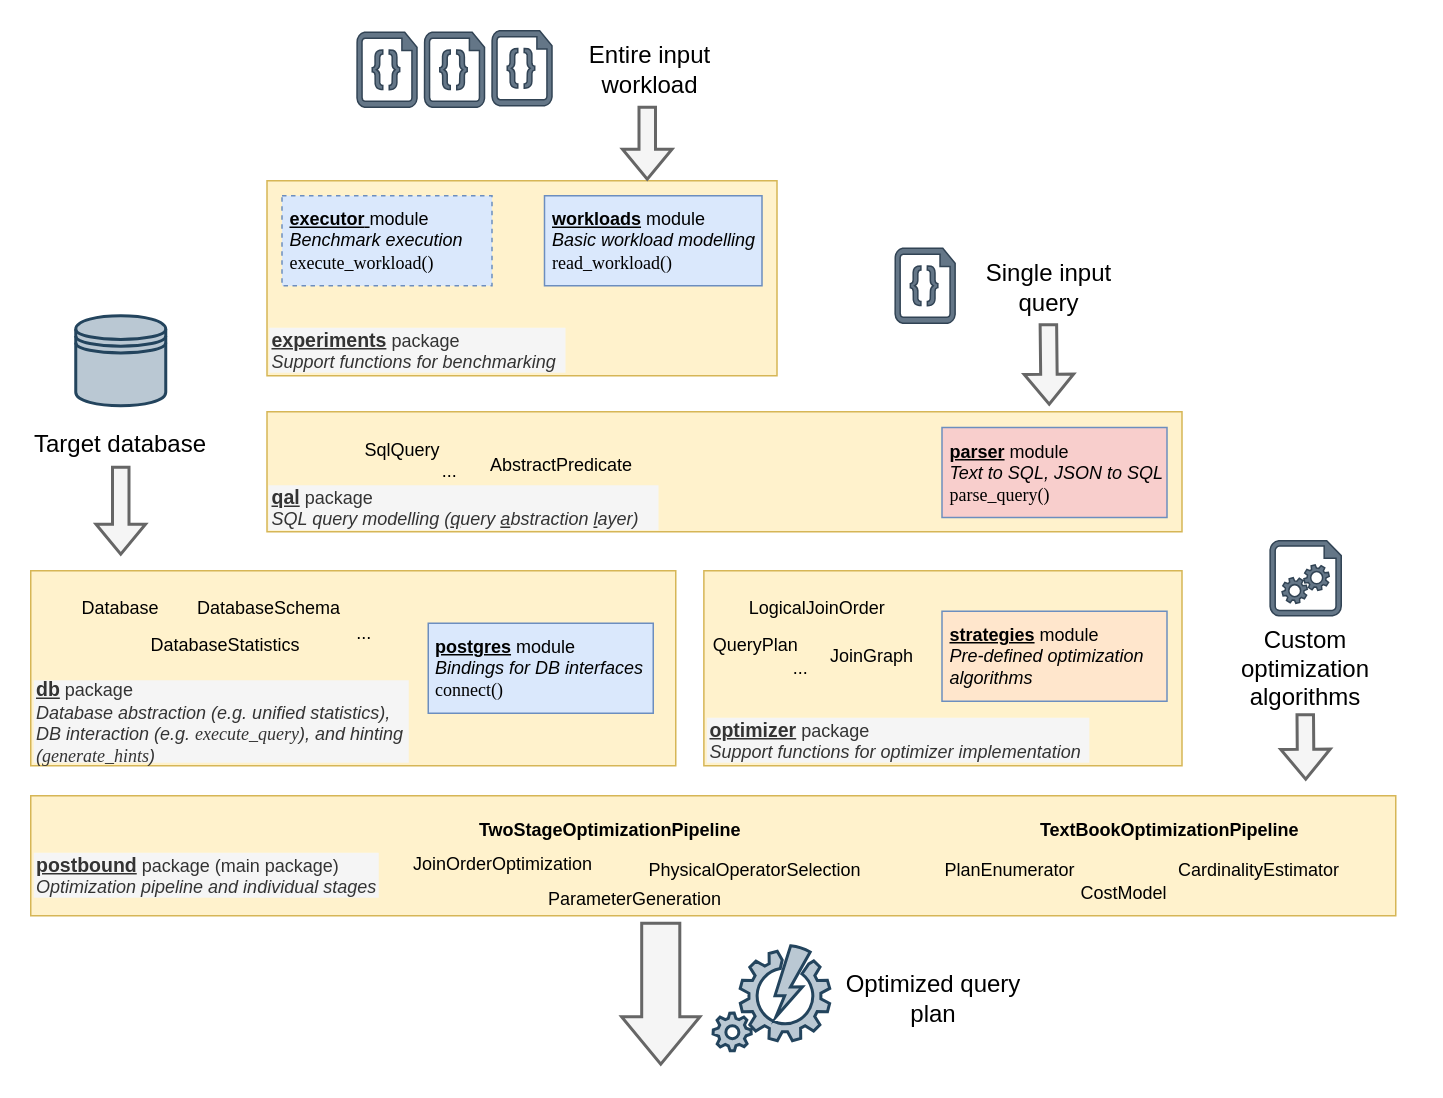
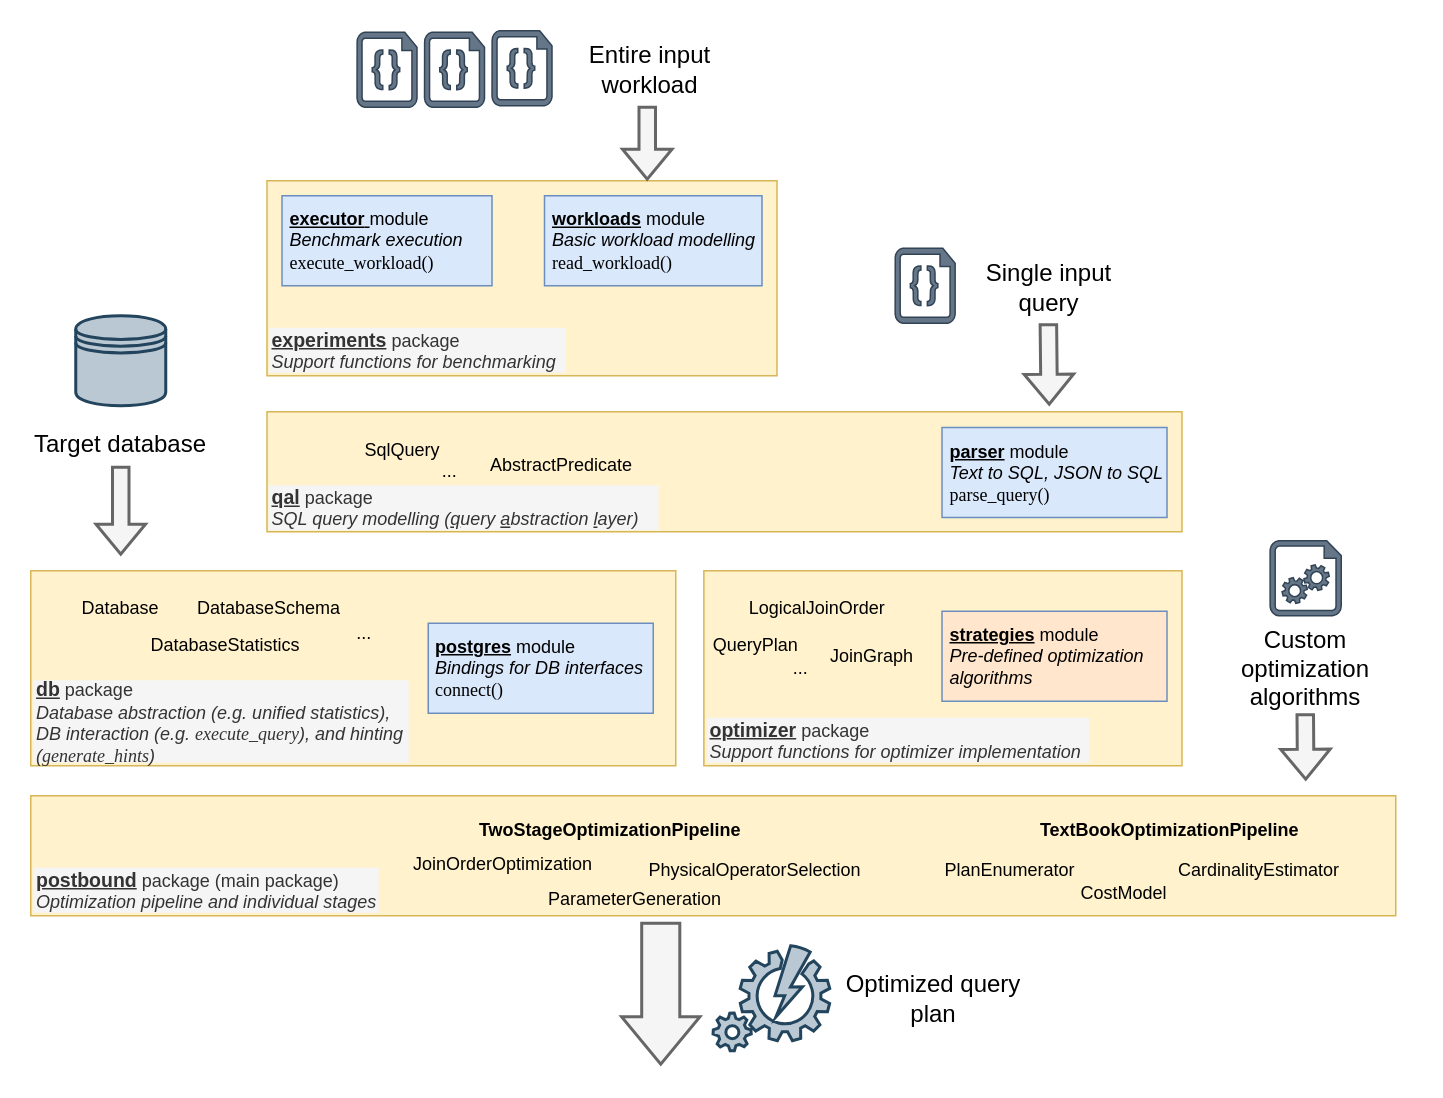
(387, 241) -> (387, 241)
(1055, 473) -> (1055, 473)
(206, 875) -> (206, 890)
